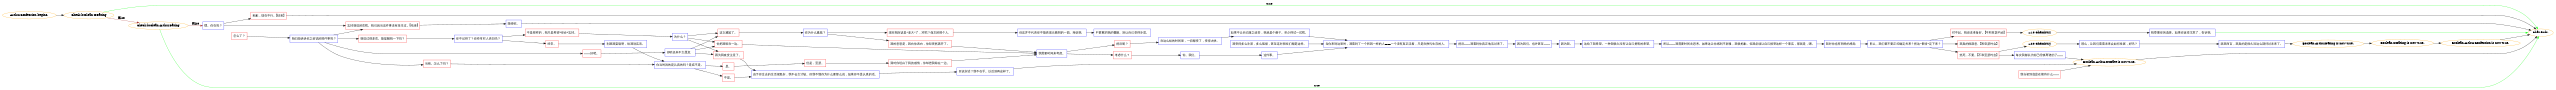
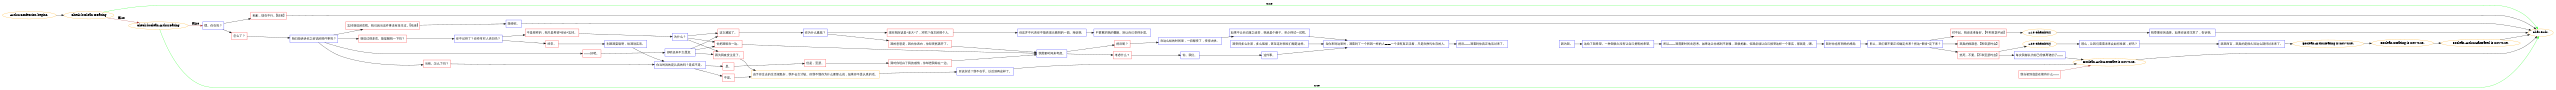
(284, 26) -> (226, 31)
(2371, 33) -> (2371, 33)
(2481, 43) -> (2481, 43)
(1533, 44) -> none
(2075, 68) -> (2075, 68)
(815, 74) -> (815, 74)
